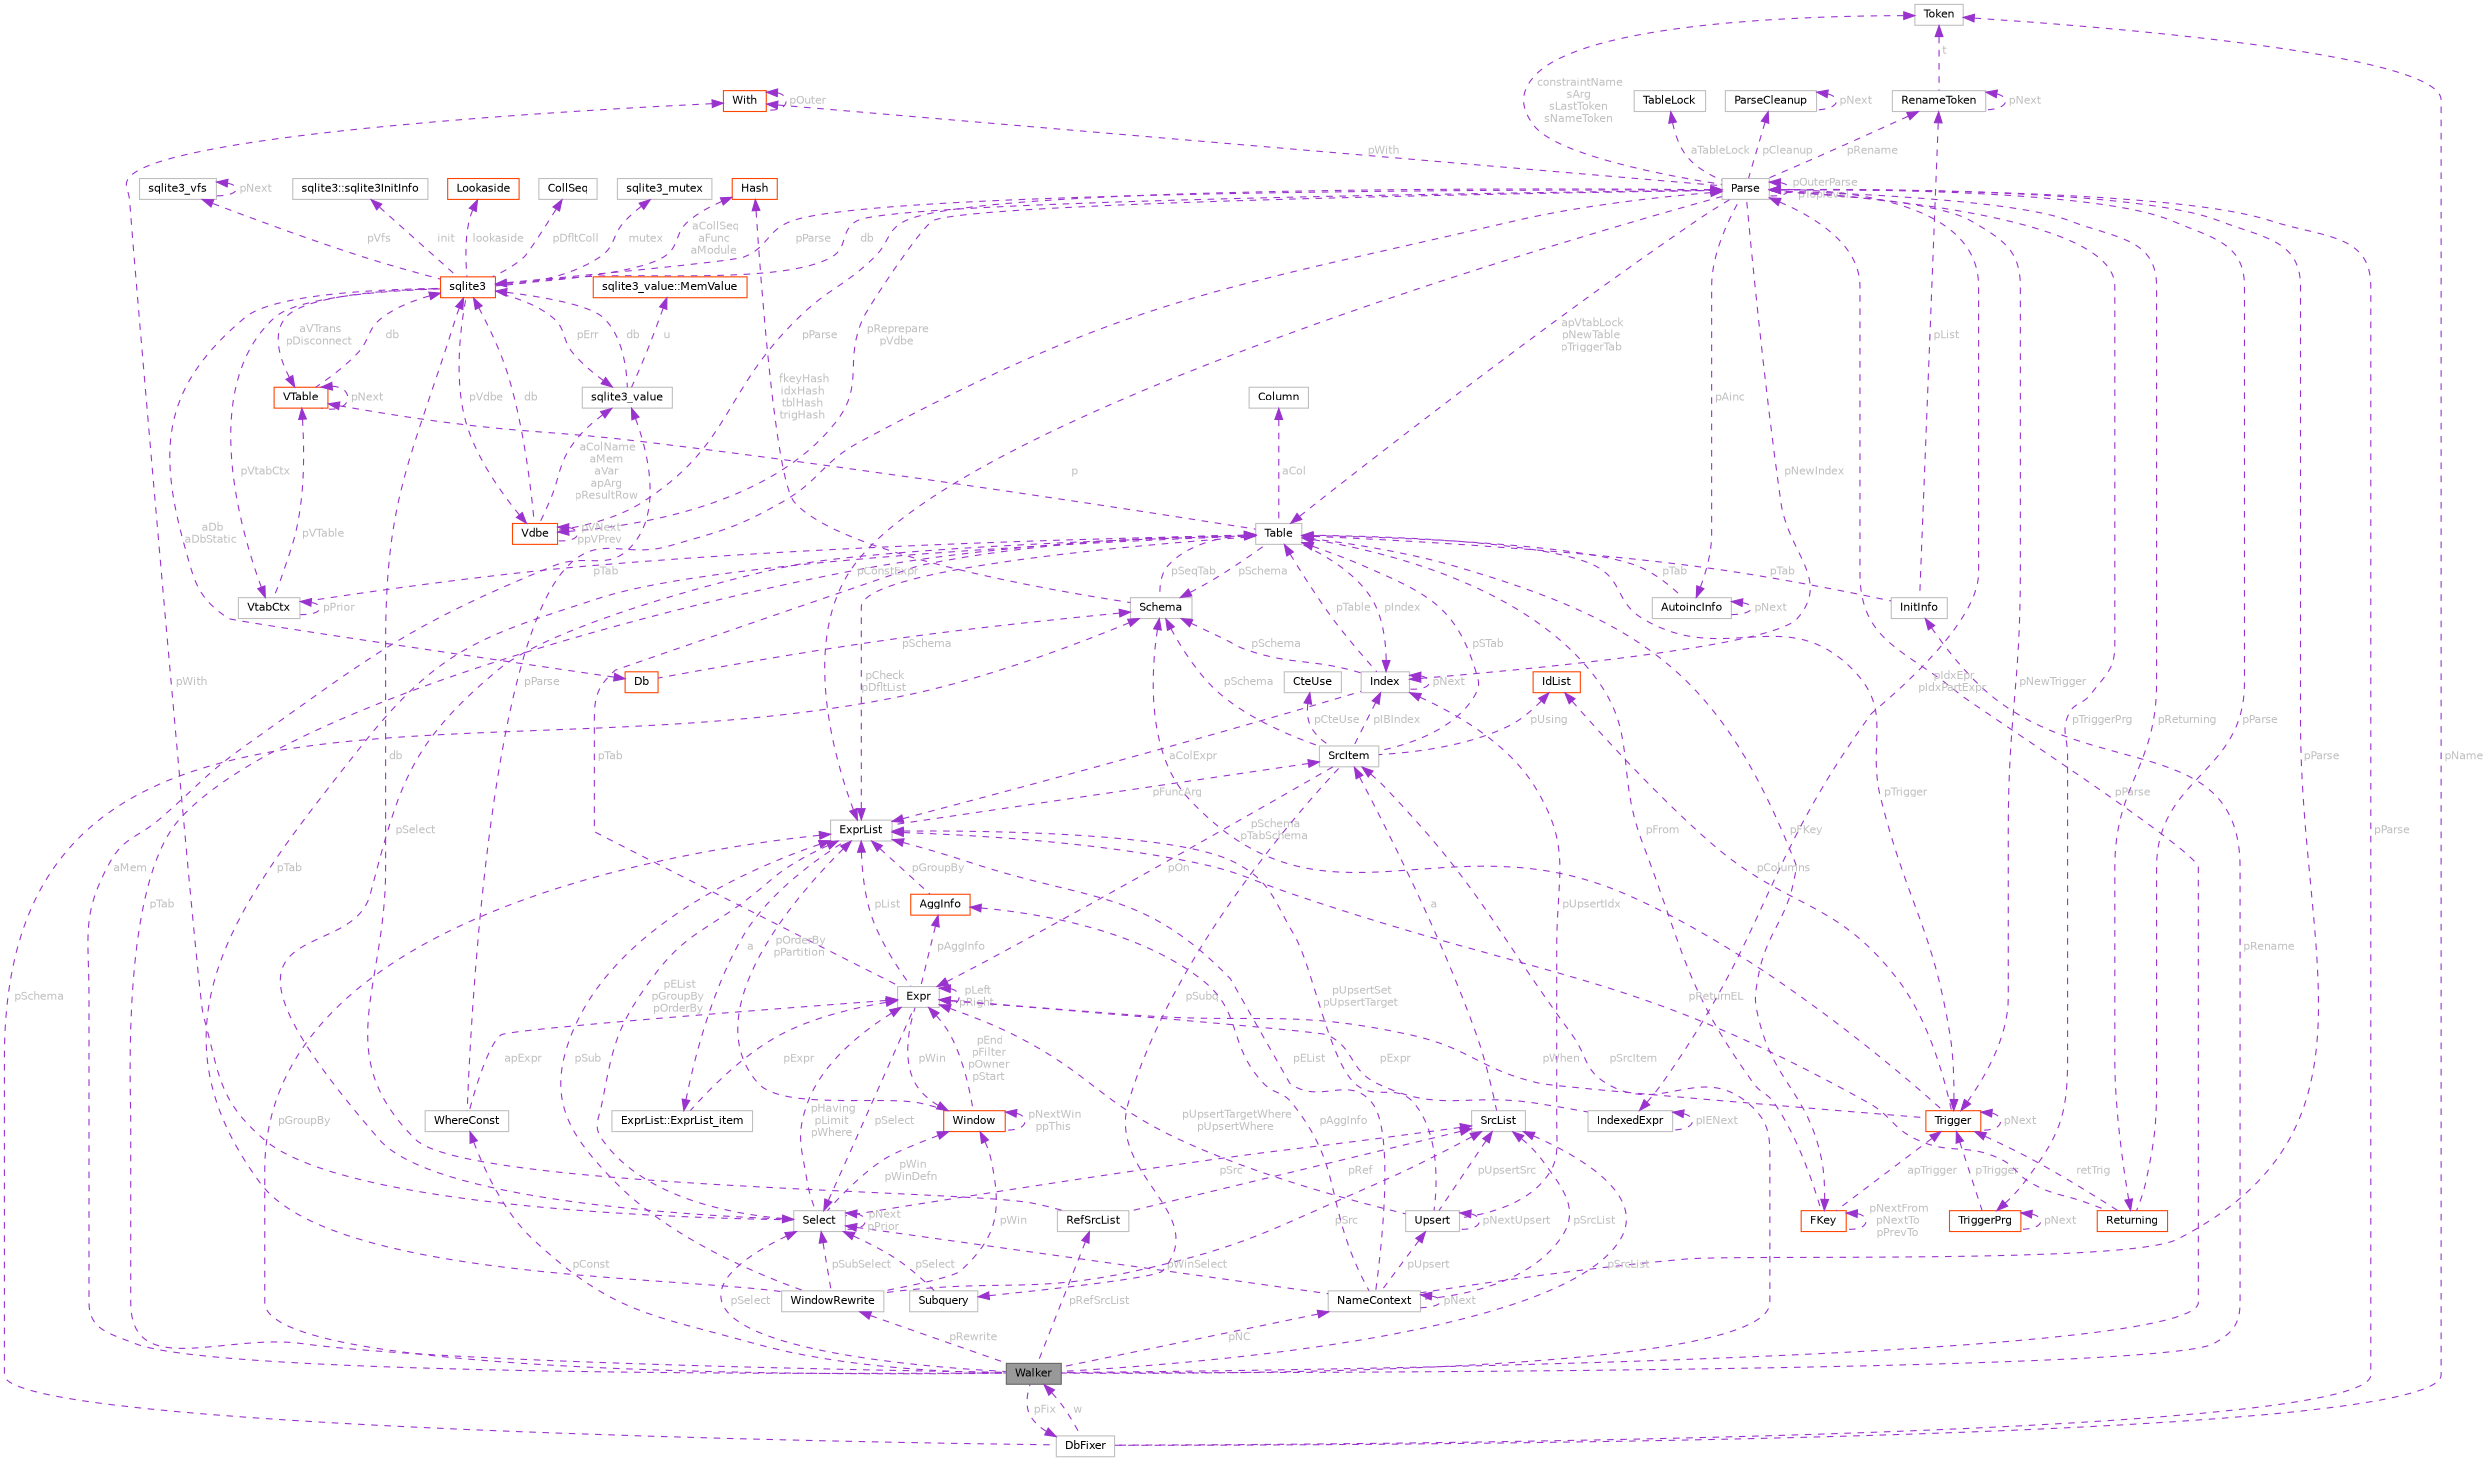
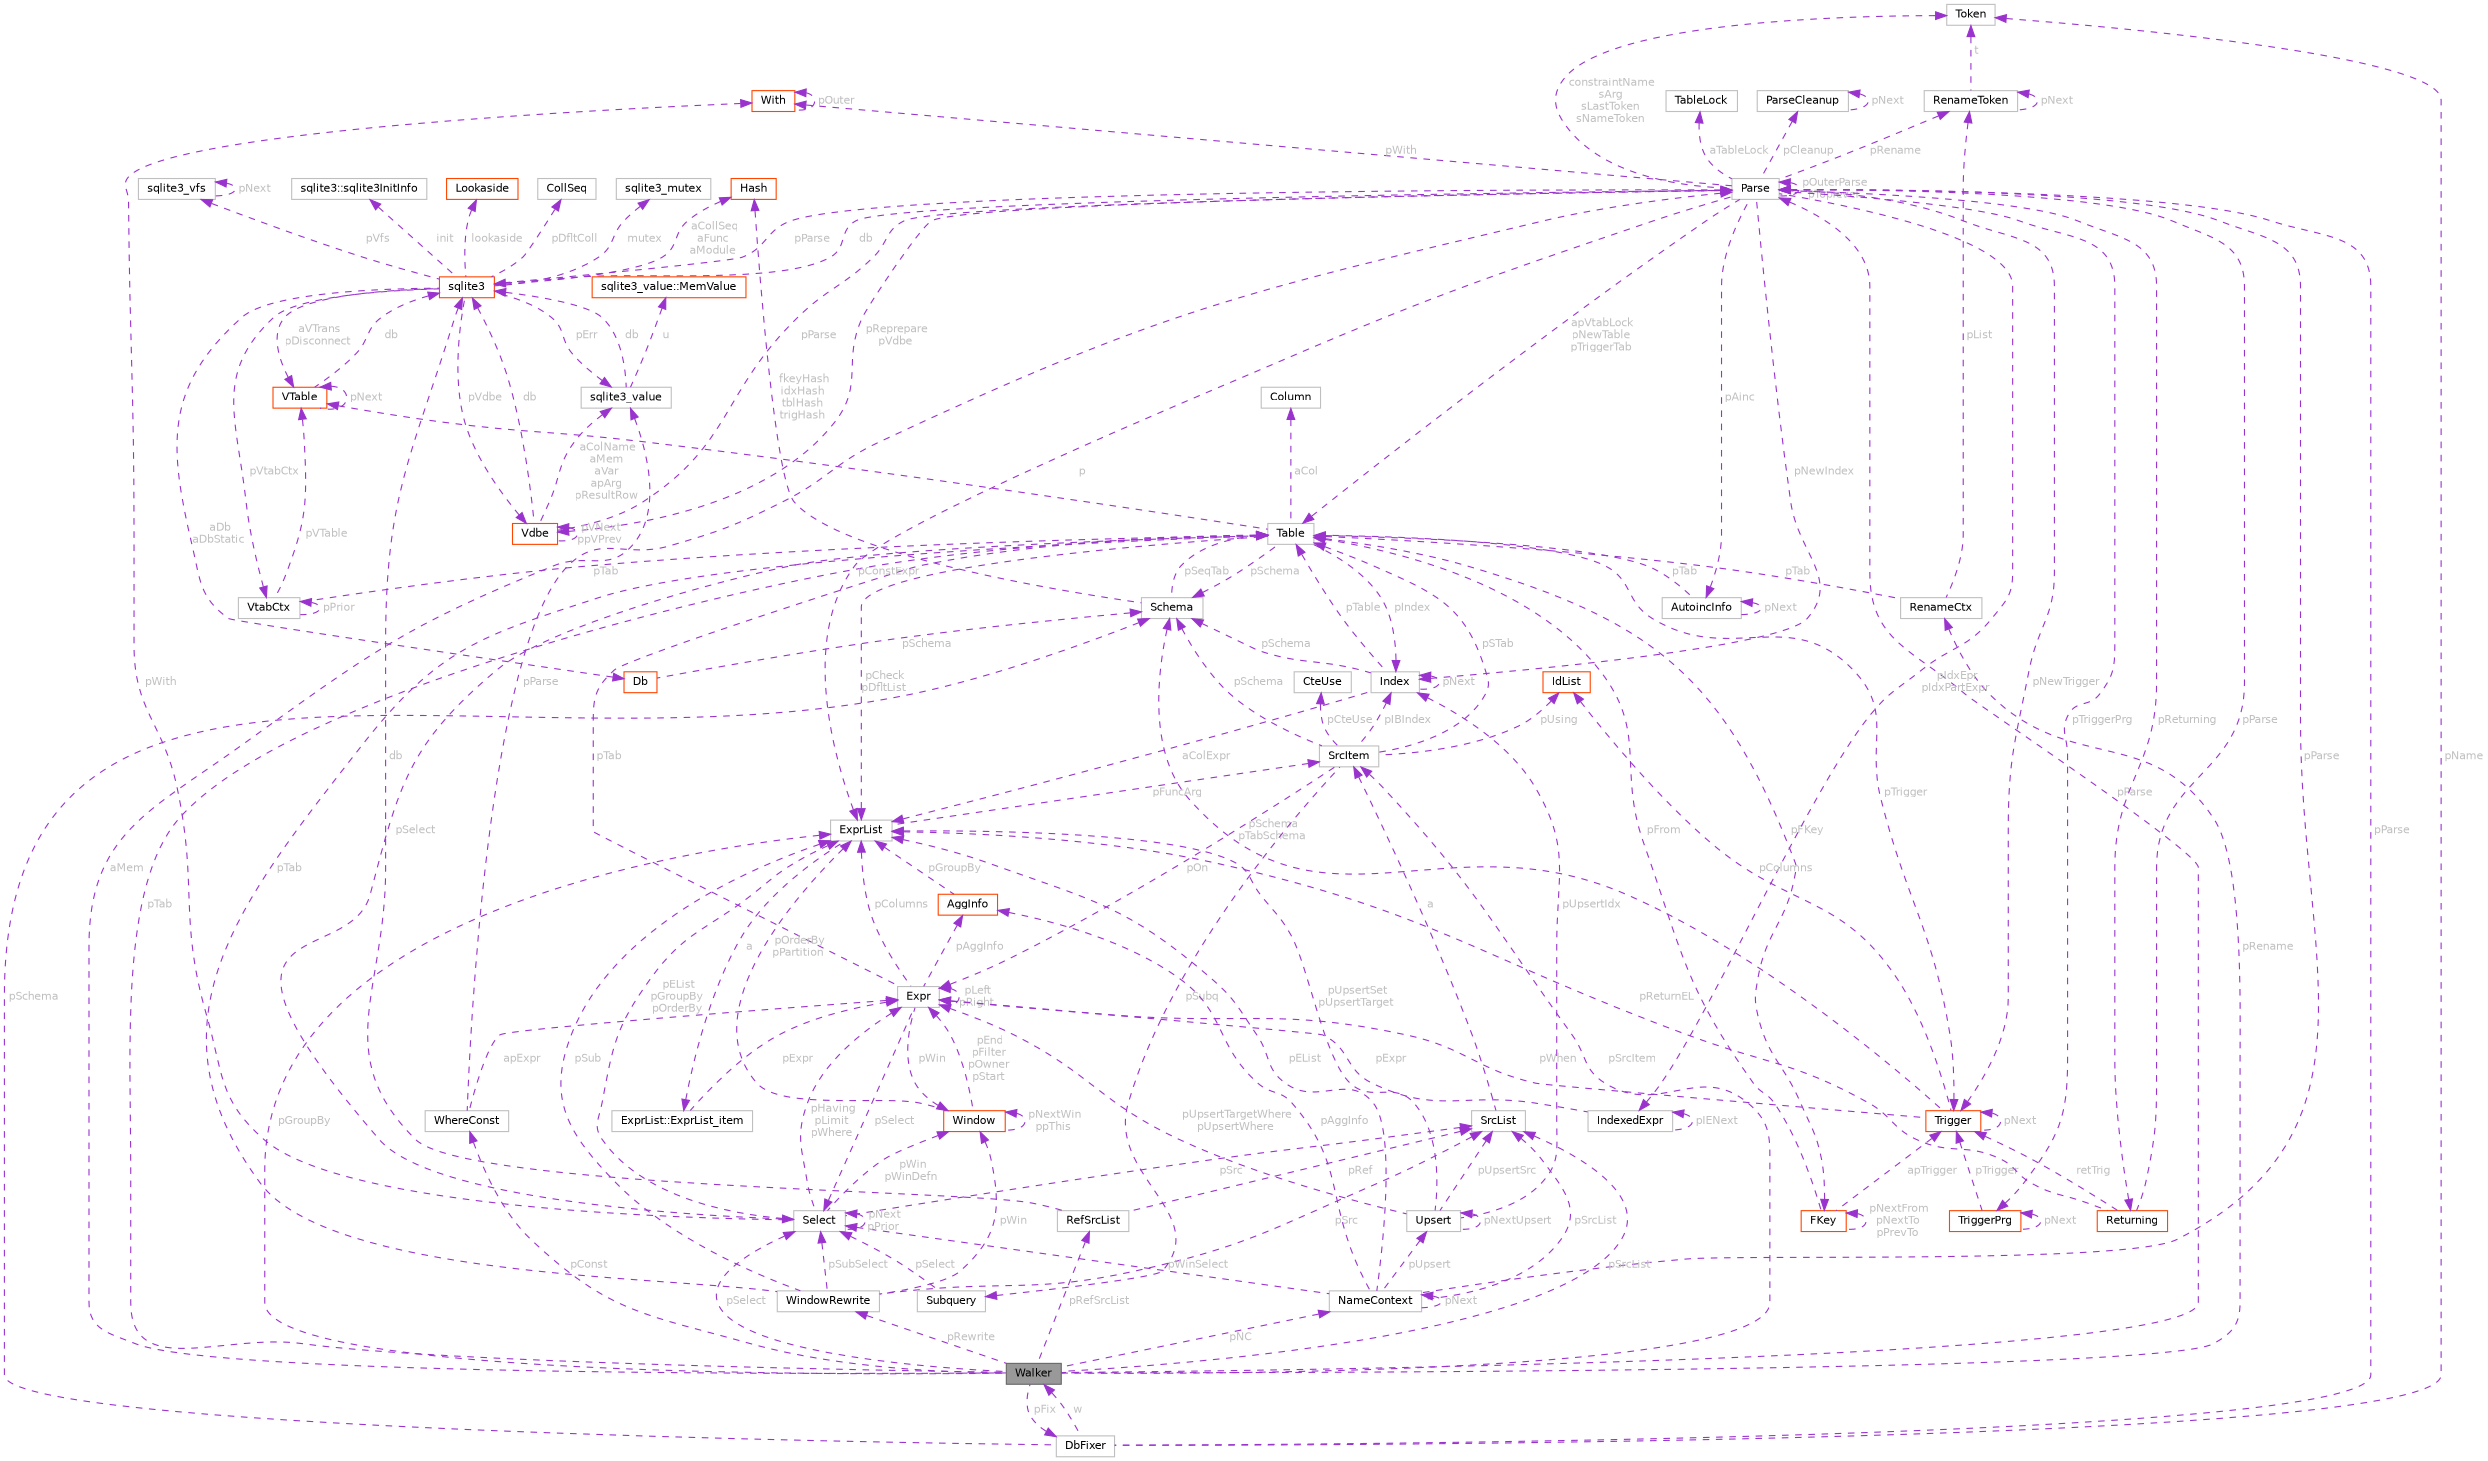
(1919, 608) -> (1941, 608)
(886, 905) -> (900, 905)
